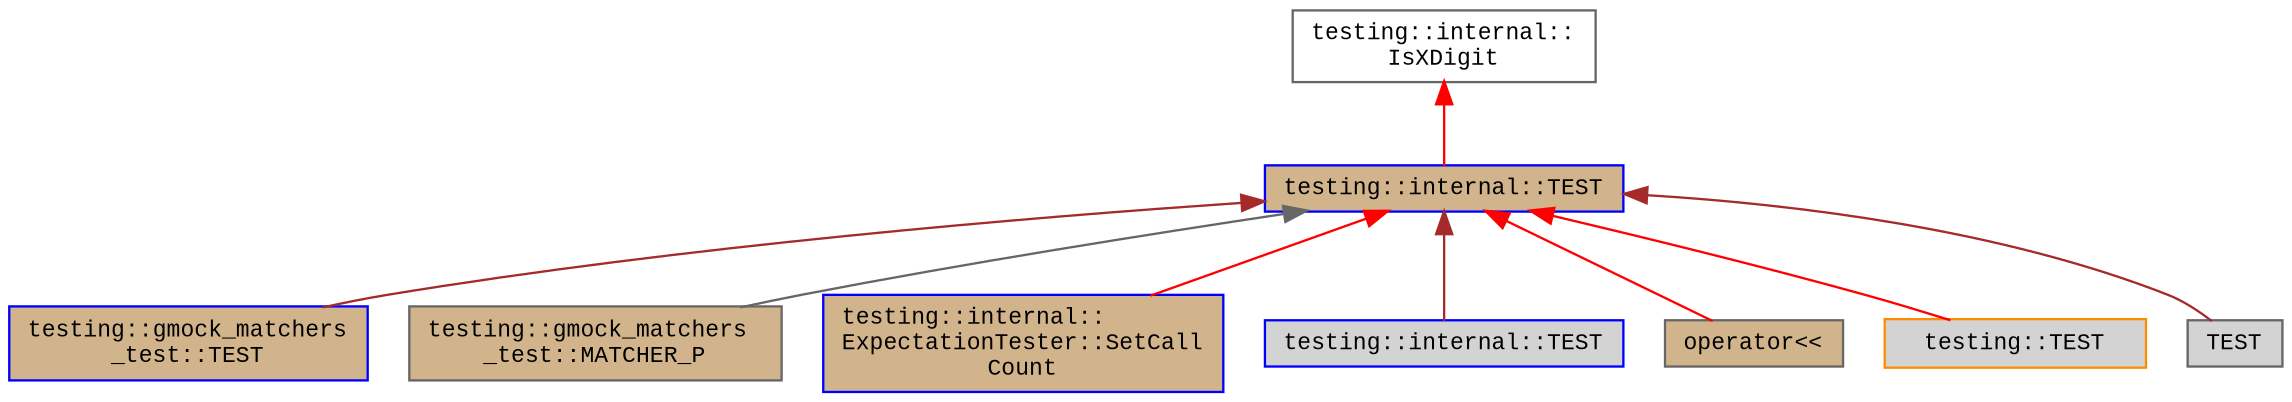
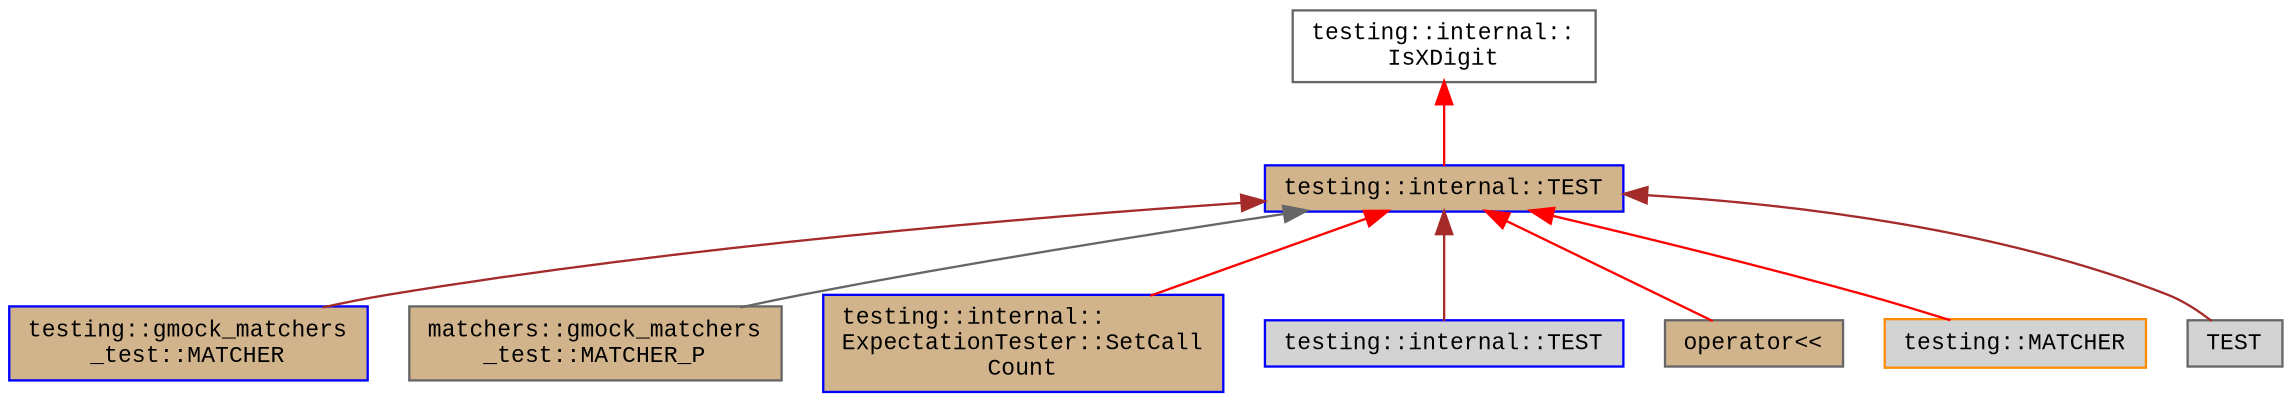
(188, 343) -> (188, 343)
(595, 343) -> (595, 343)
(2015, 343) -> (2015, 343)
